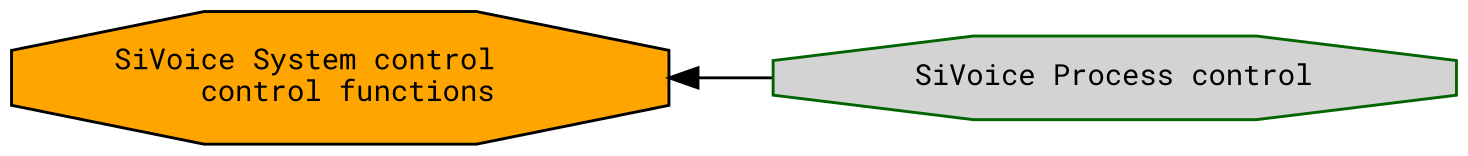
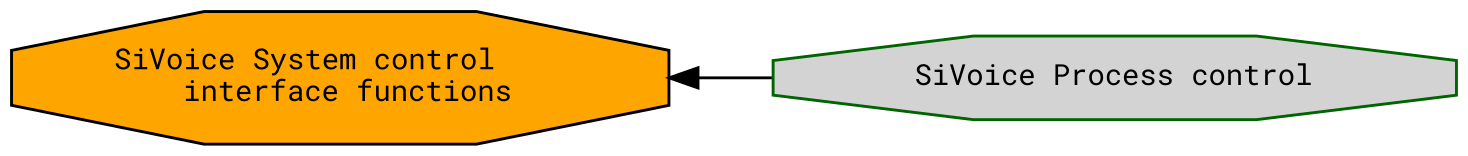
(340, 78) -> (340, 78)
